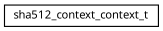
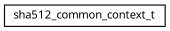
(81, 16) -> (85, 16)
